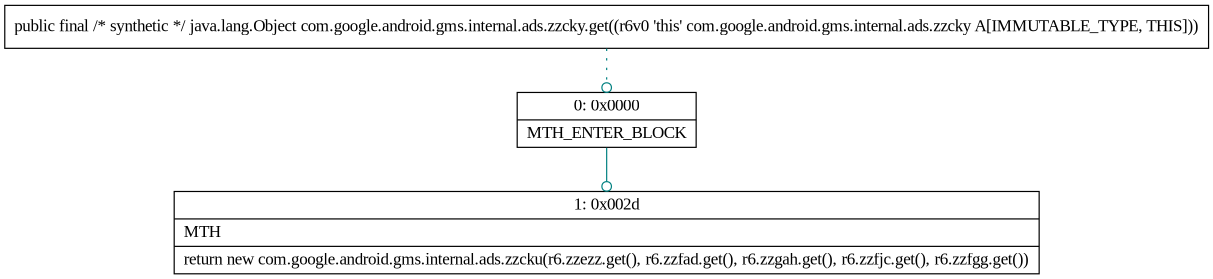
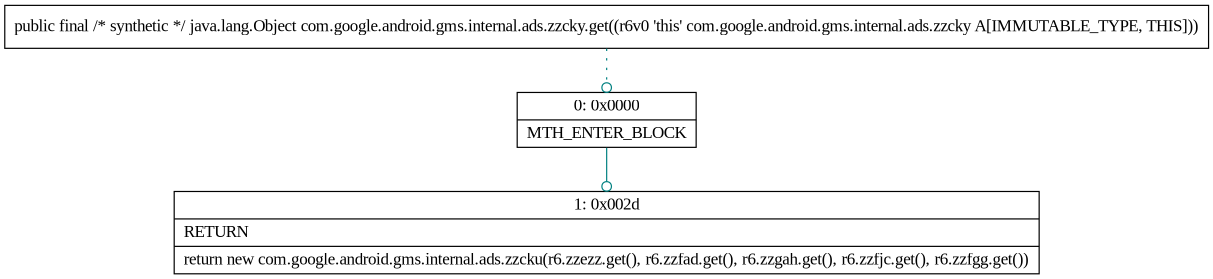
(202, 232) -> (217, 232)
